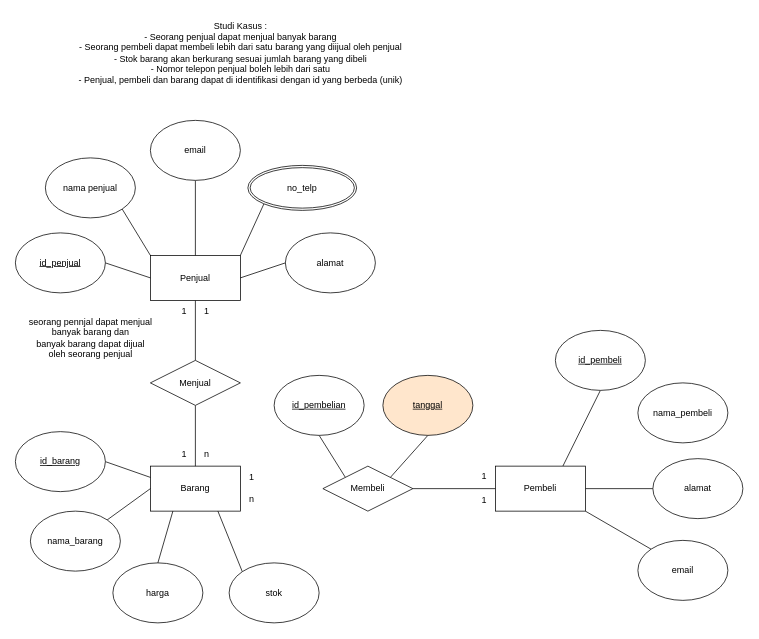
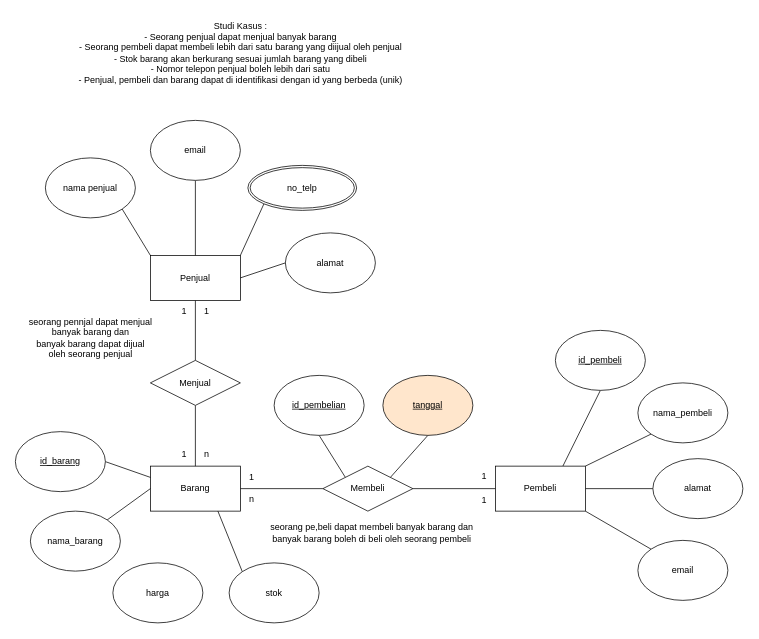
(60, 263) -> none
(127, 270) -> none
none -> (618, 450)
none -> (282, 489)
none -> (372, 533)
(165, 537) -> none
